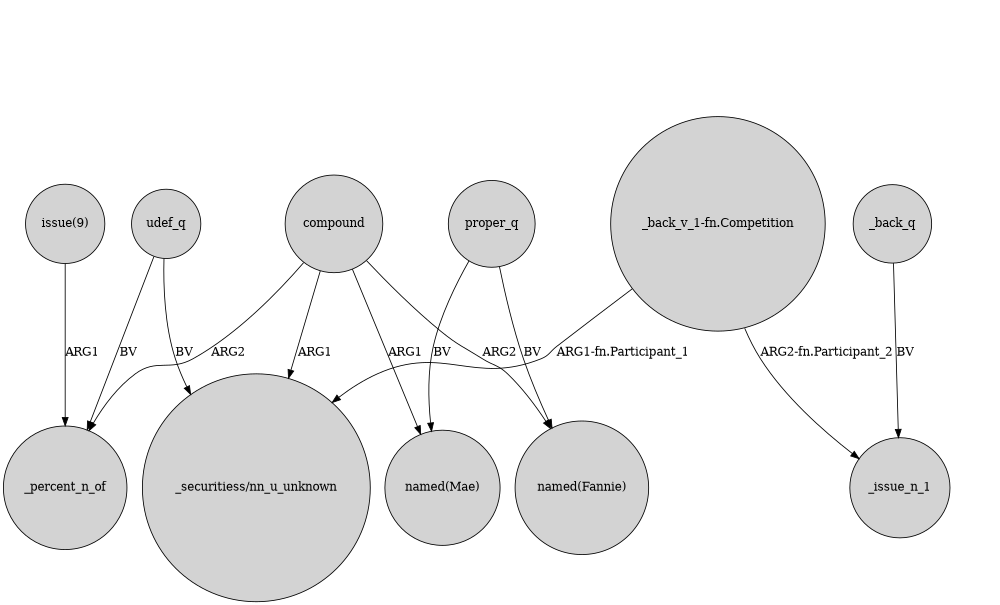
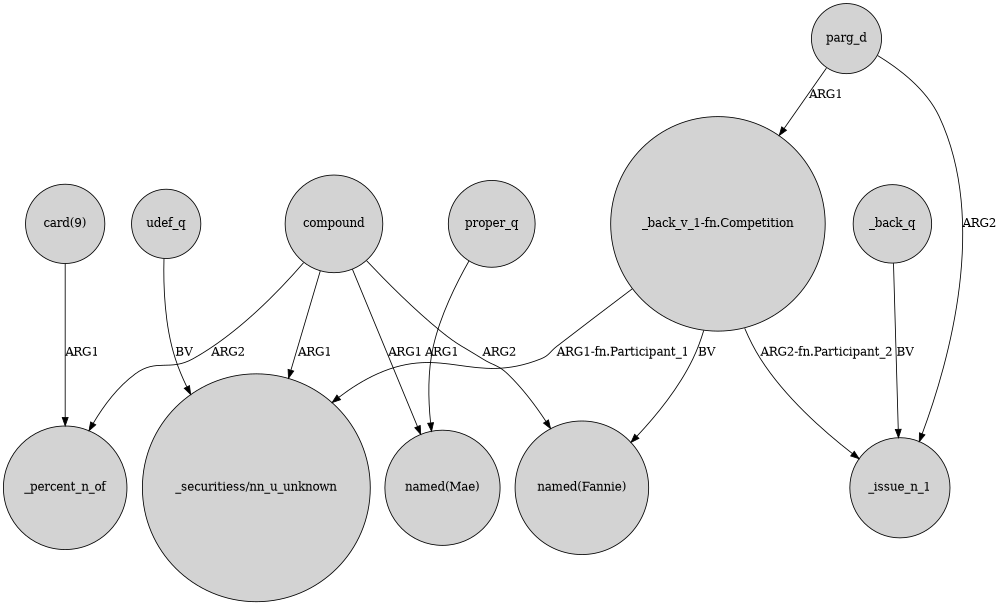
none -> (846, 39)
(65, 224) -> (65, 224)
(122, 339) -> none
(519, 345) -> (676, 387)
(442, 353) -> (442, 353)
